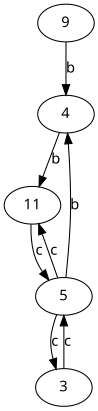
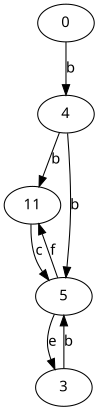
(66, 23) -> (66, 23)
(71, 211) -> (71, 200)
(54, 251) -> (53, 251)
(55, 342) -> (53, 342)
(68, 342) -> (69, 342)
